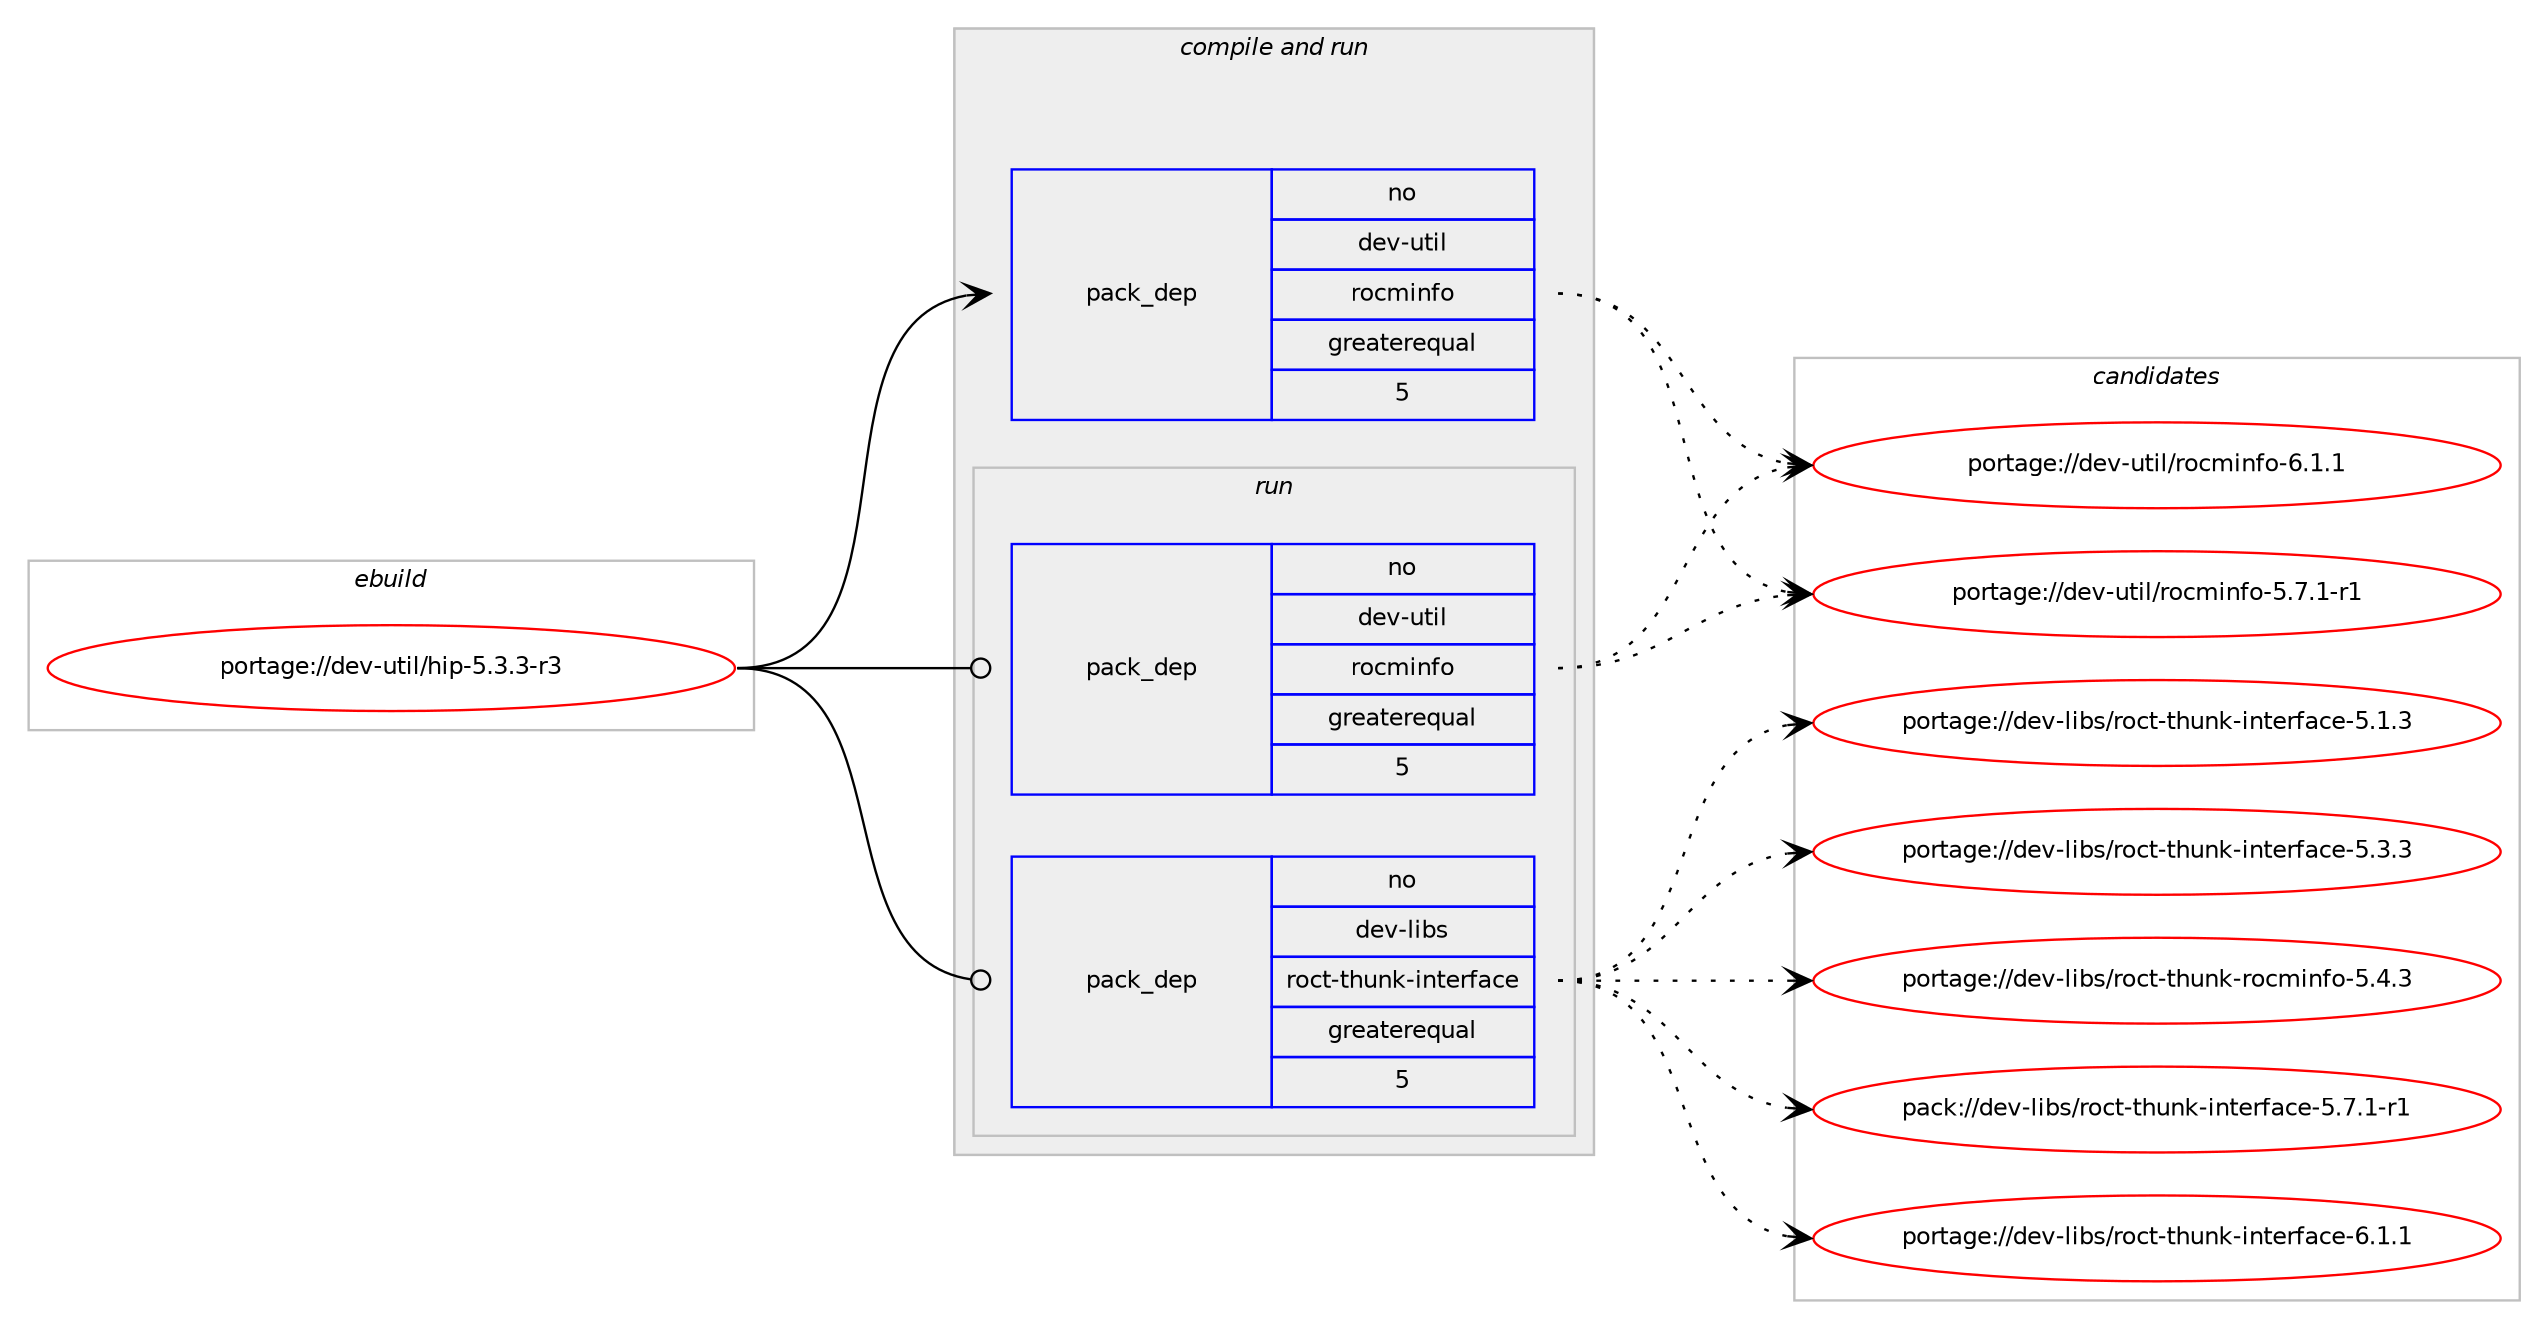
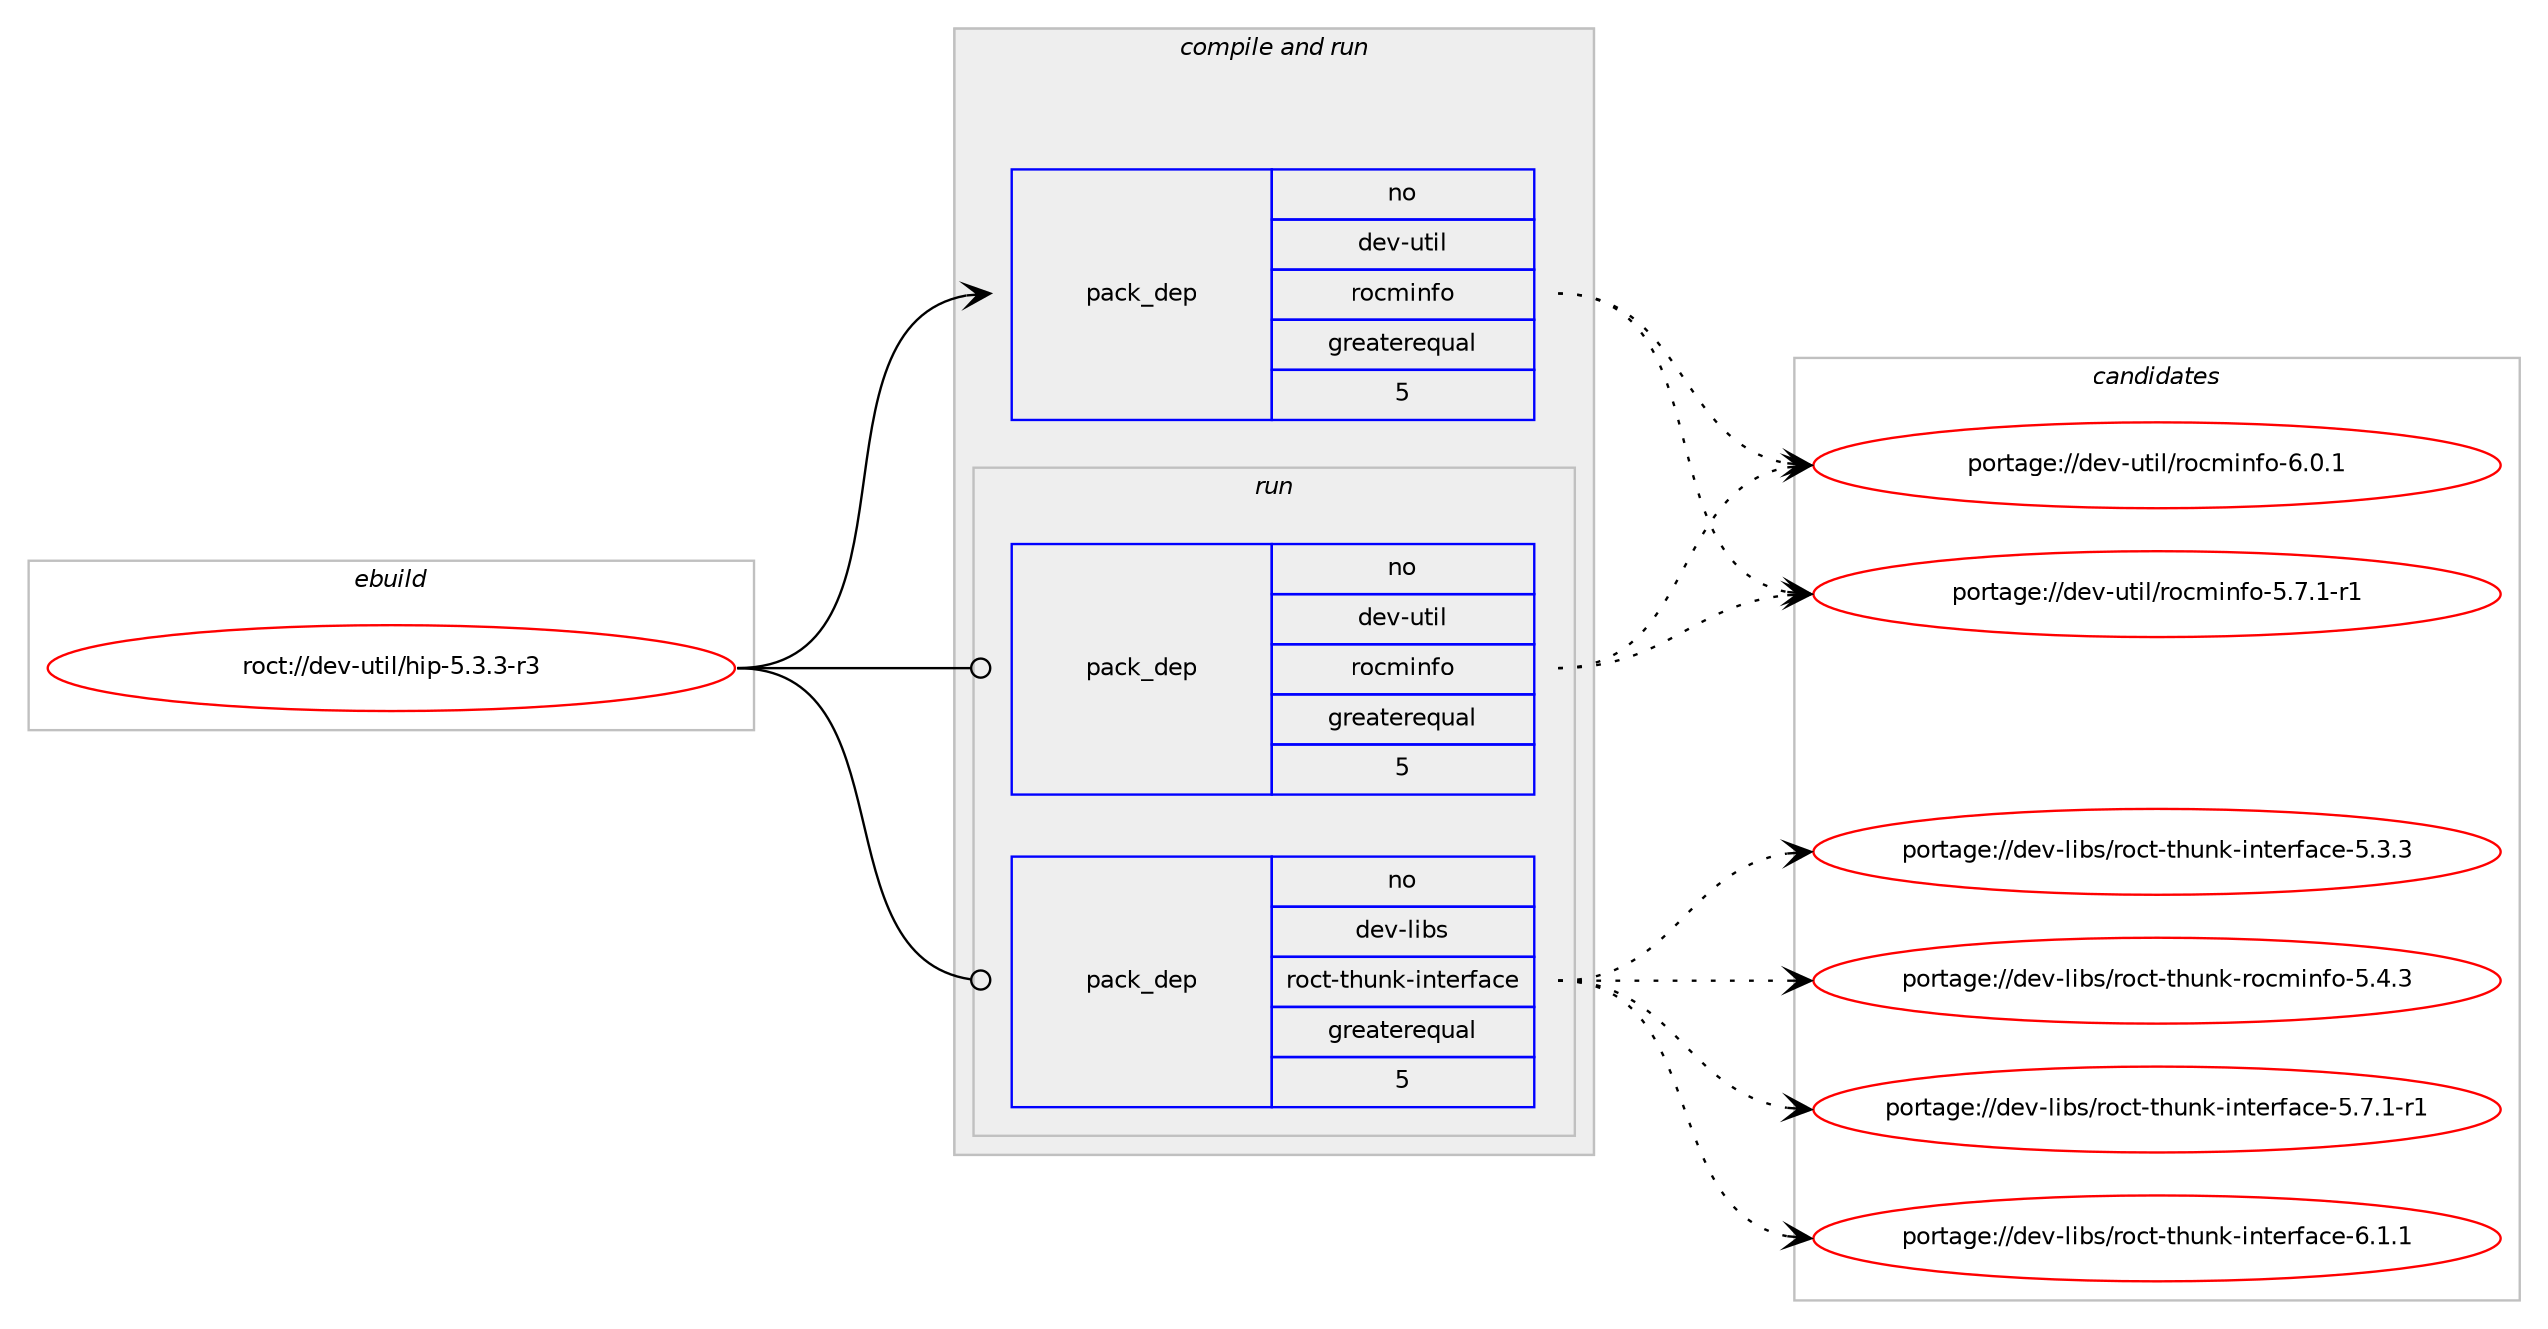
(2157, 465) -> (2157, 465)
(391, 668) -> (391, 668)
(2157, 723) -> none
(2157, 1110) -> (2157, 1110)
